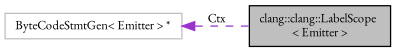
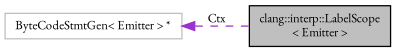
(320, 26) -> (320, 26)
